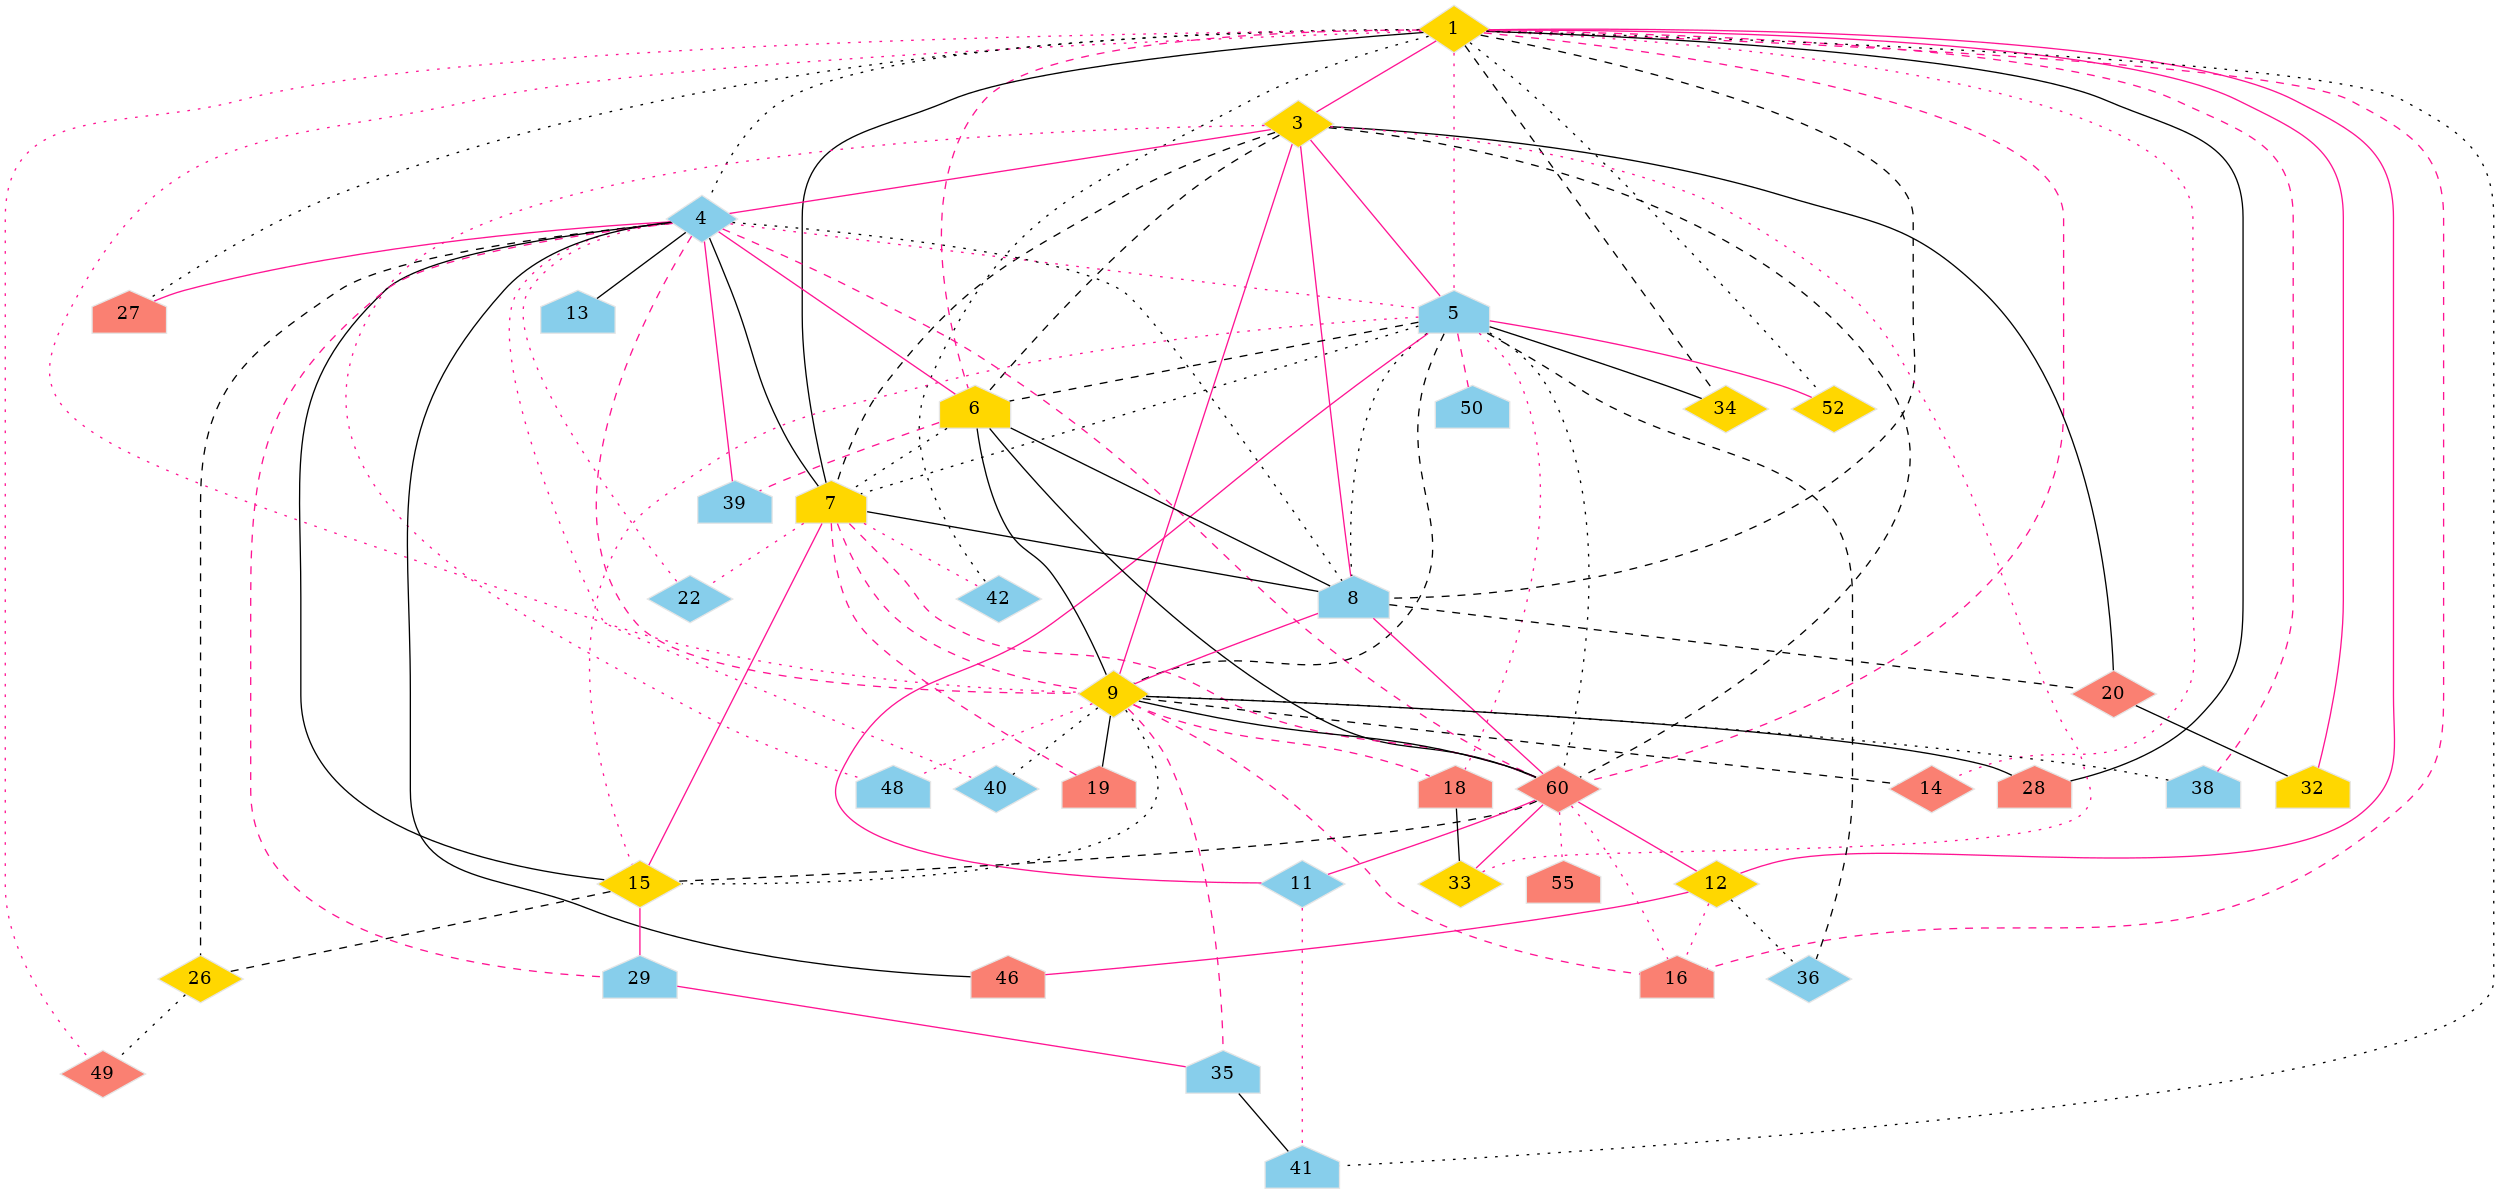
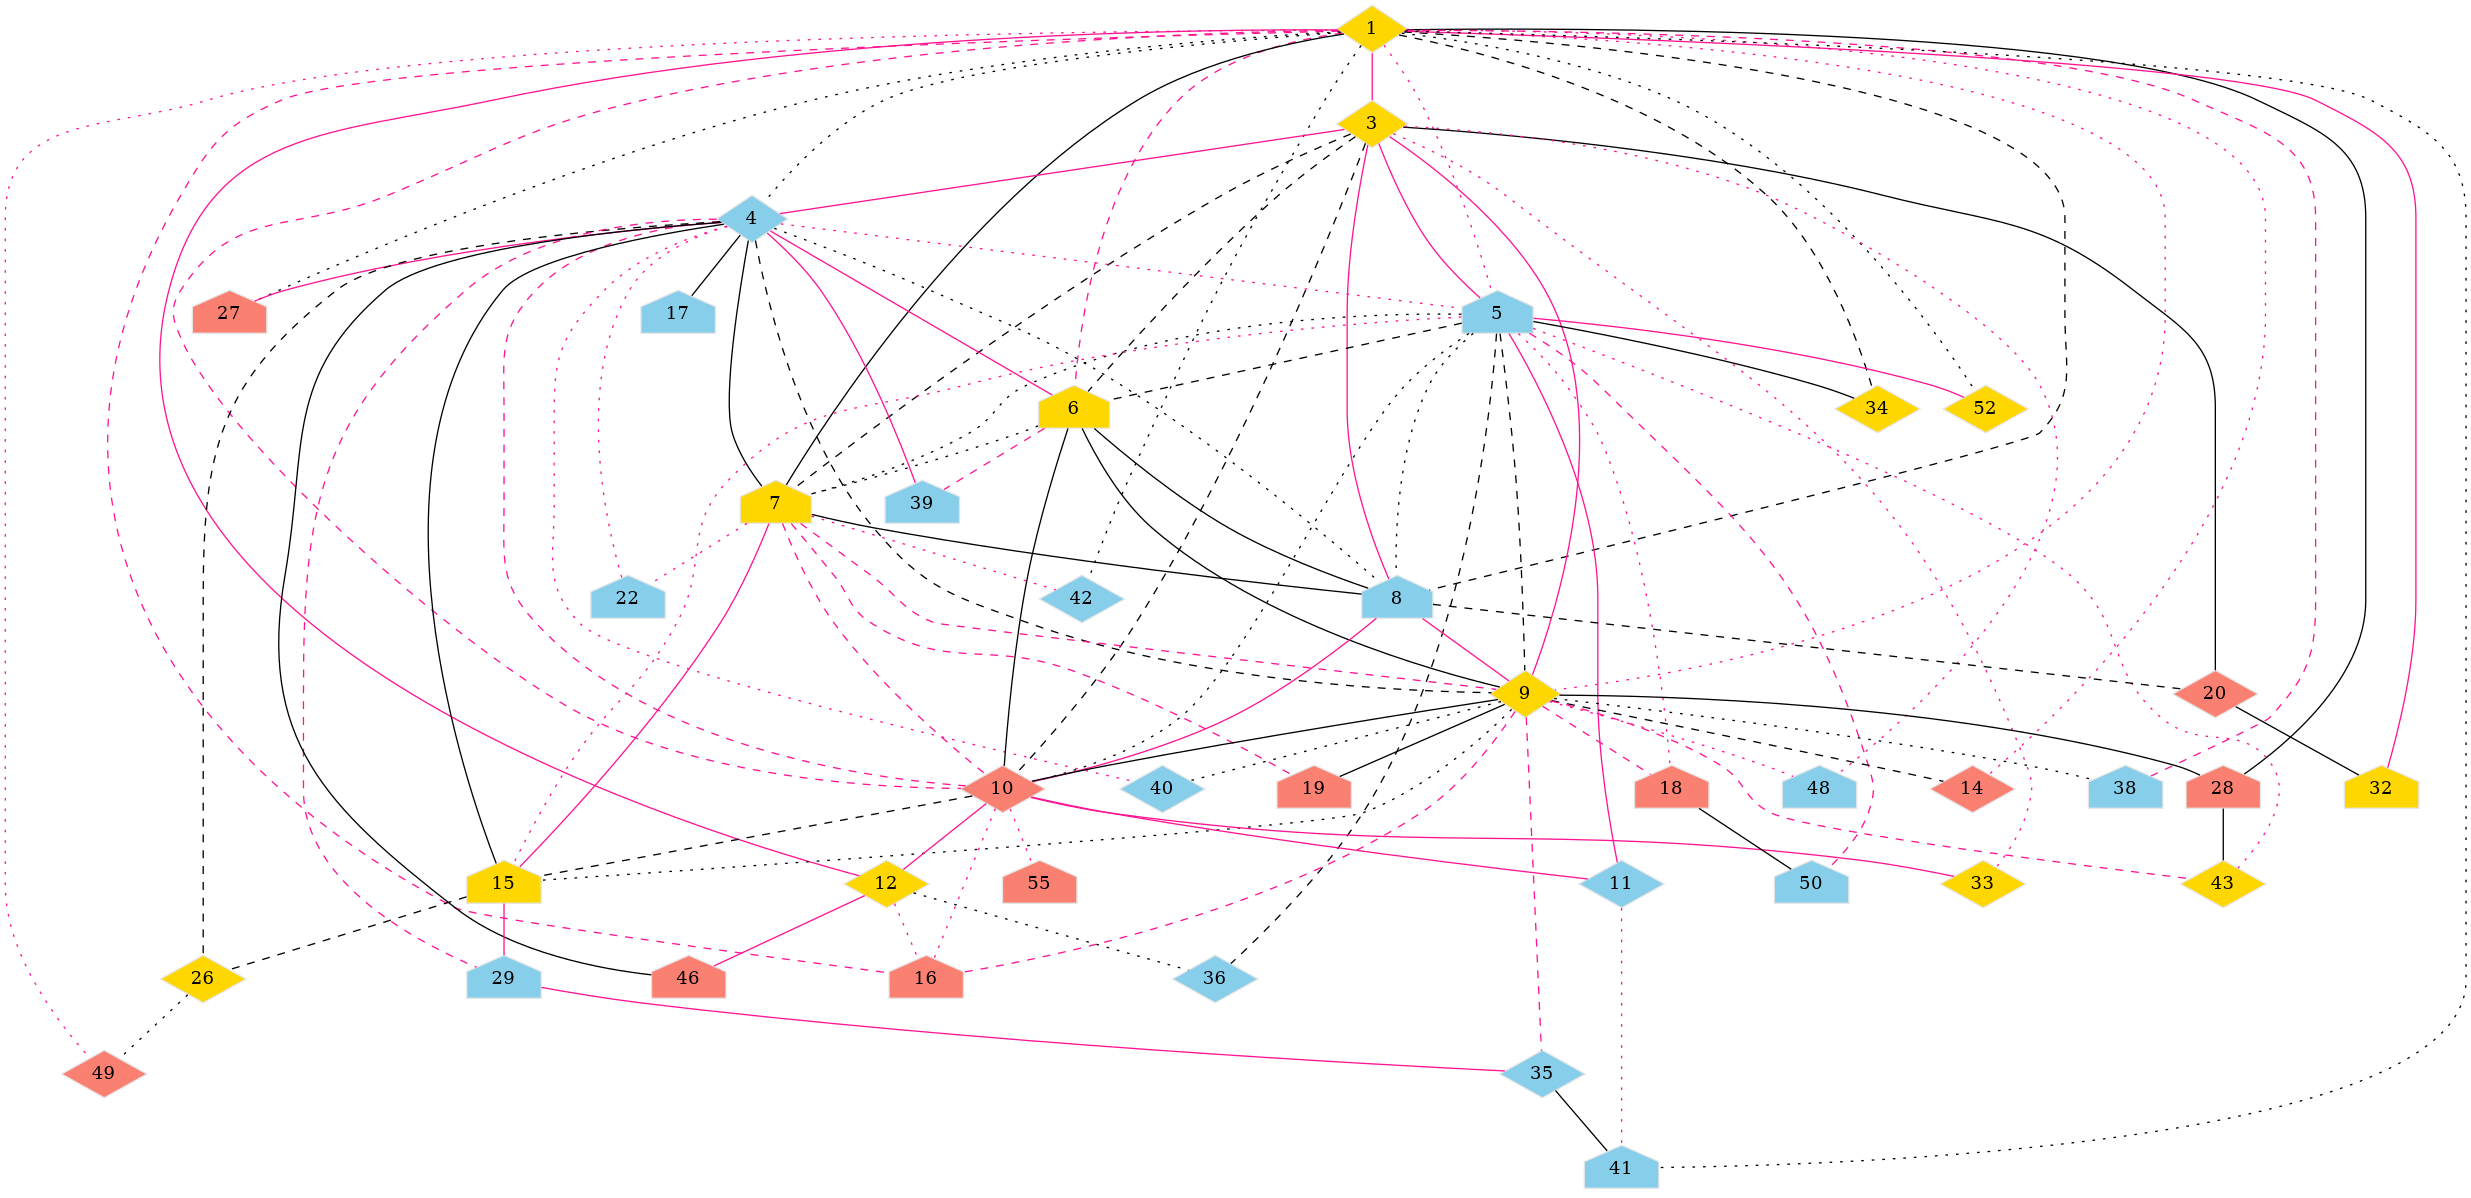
(578, 314) -> (678, 314)
(690, 599) -> (628, 599)
(635, 621) -> (992, 610)
(1558, 789) -> (1003, 789)
(1458, 839) -> (1745, 839)
(640, 884) -> (504, 884)
none -> (2223, 884)
(1223, 1074) -> (1542, 1074)
